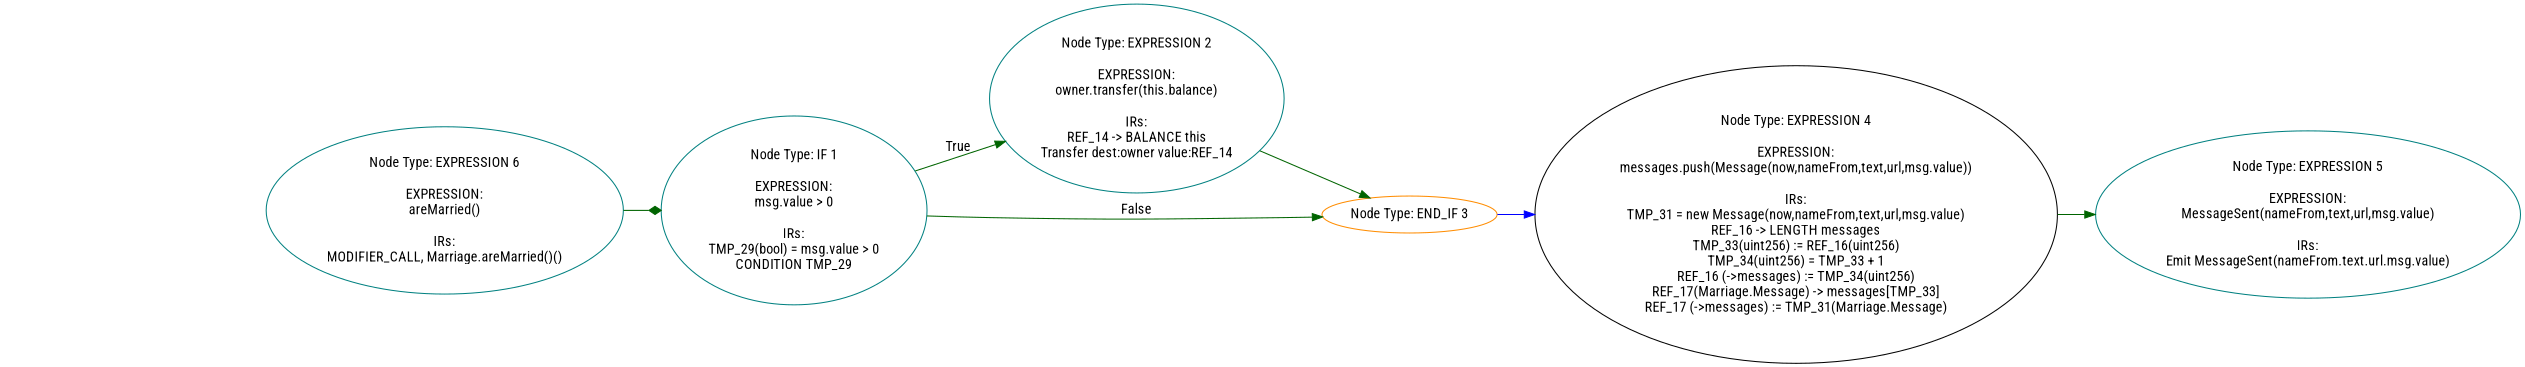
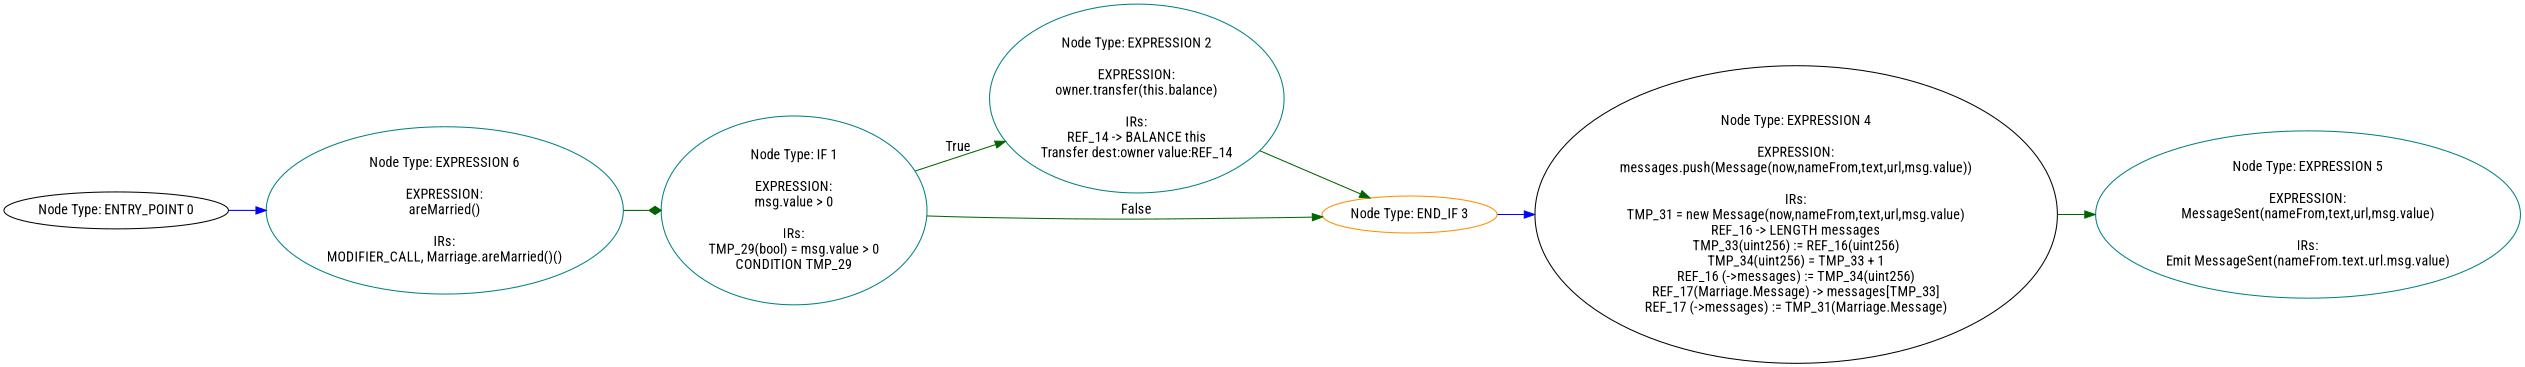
none -> (116, 210)
